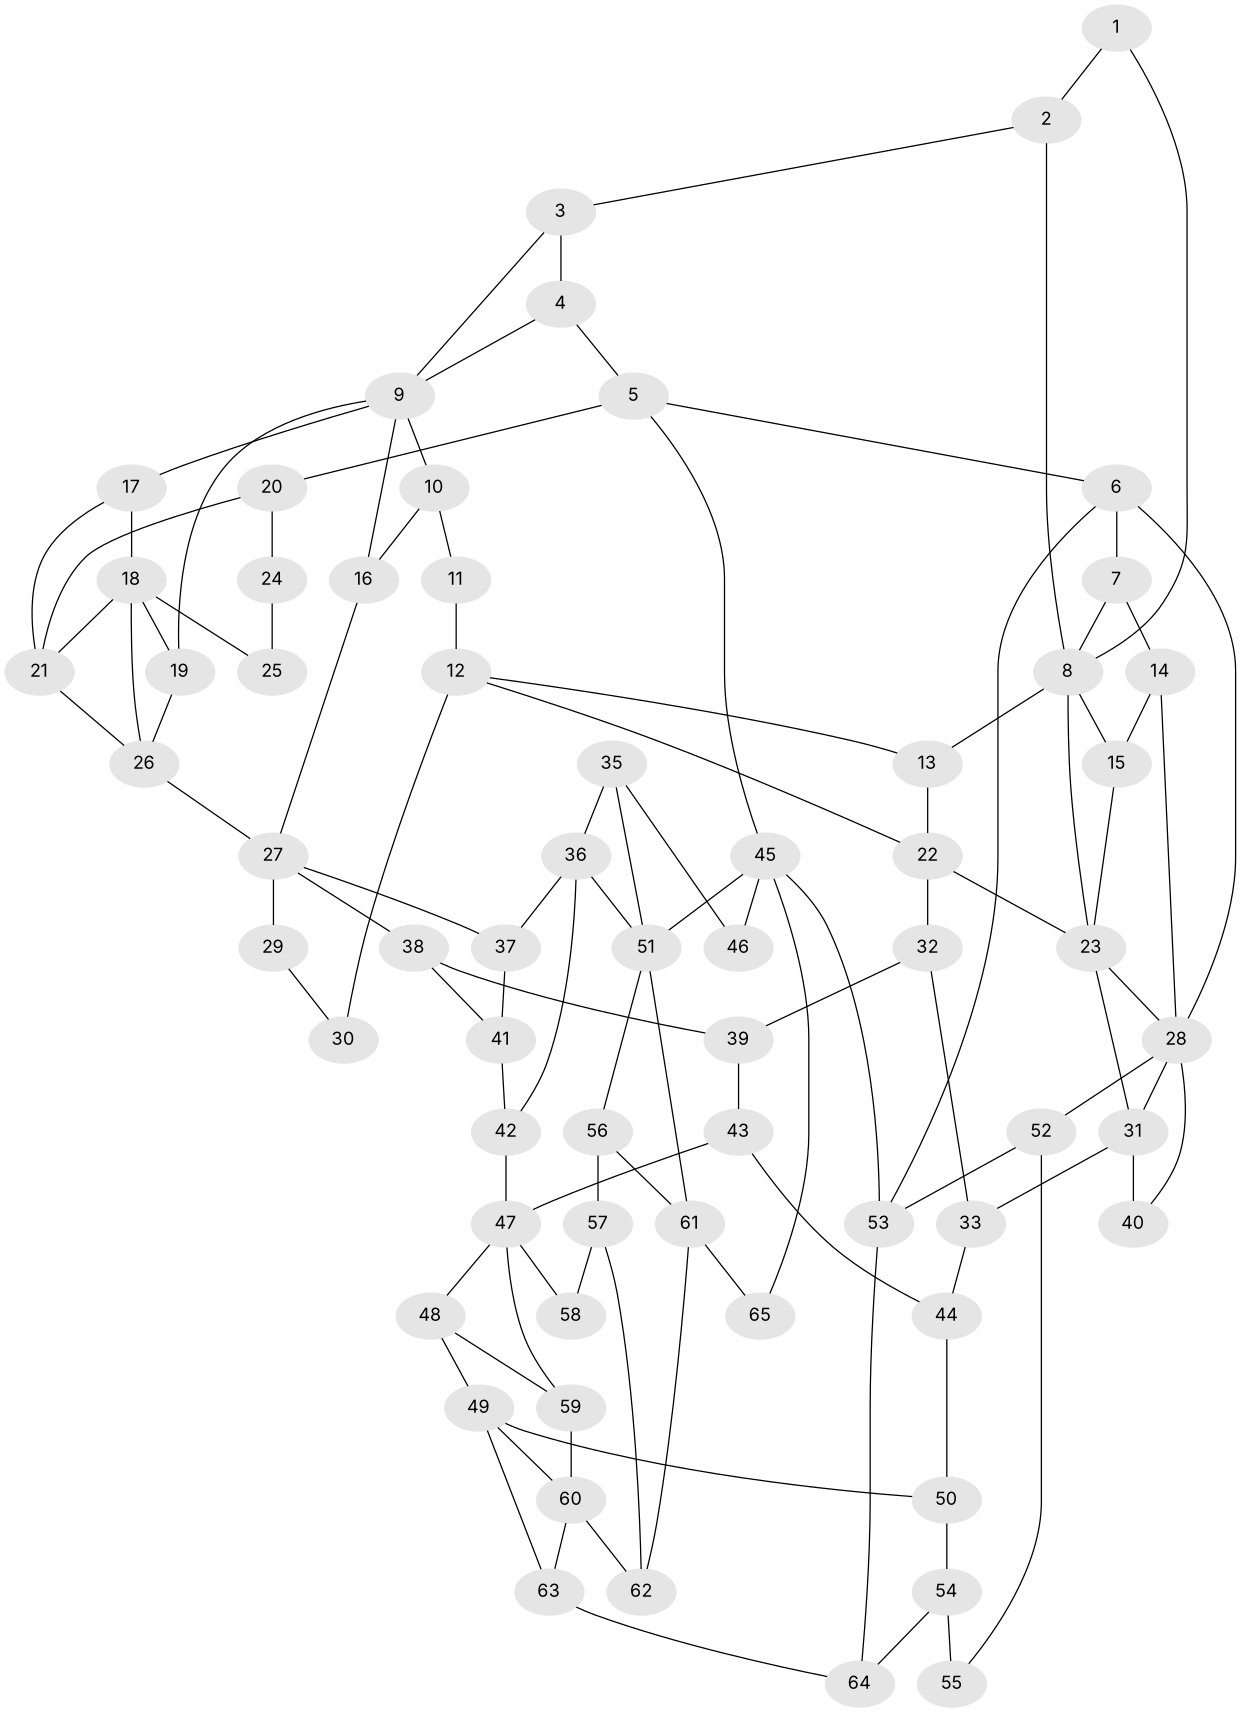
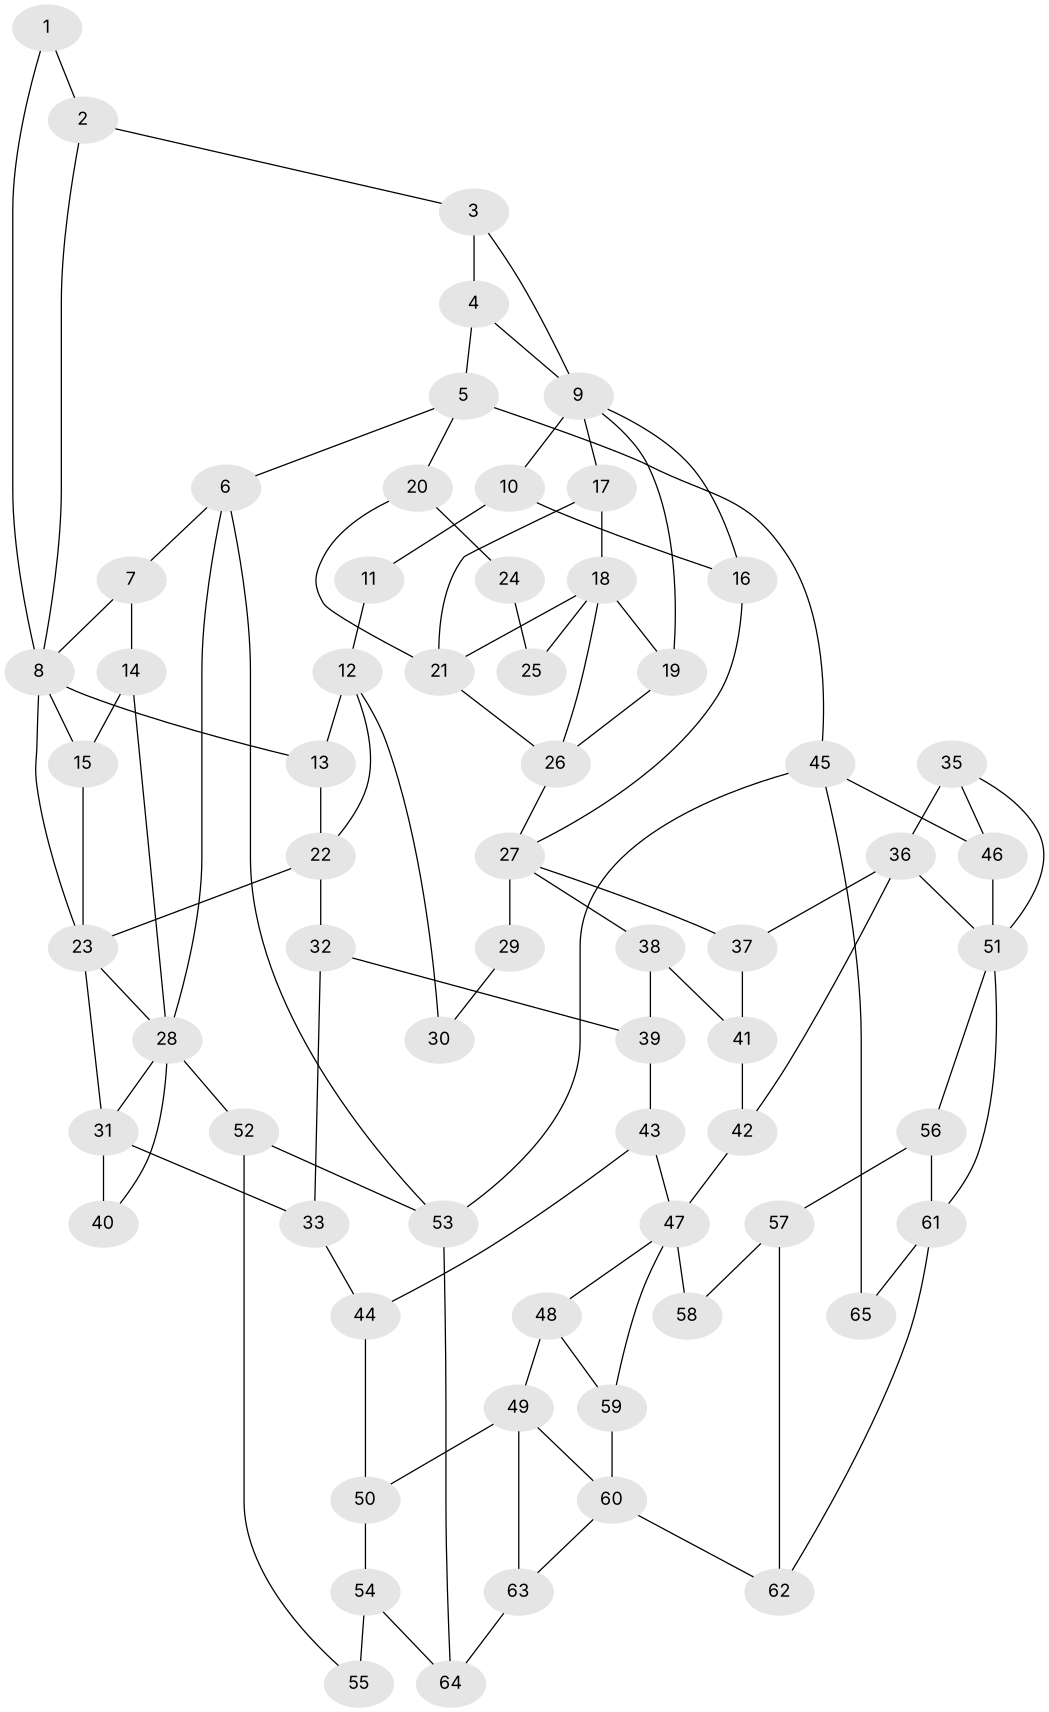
(700, 906) -> (993, 902)
